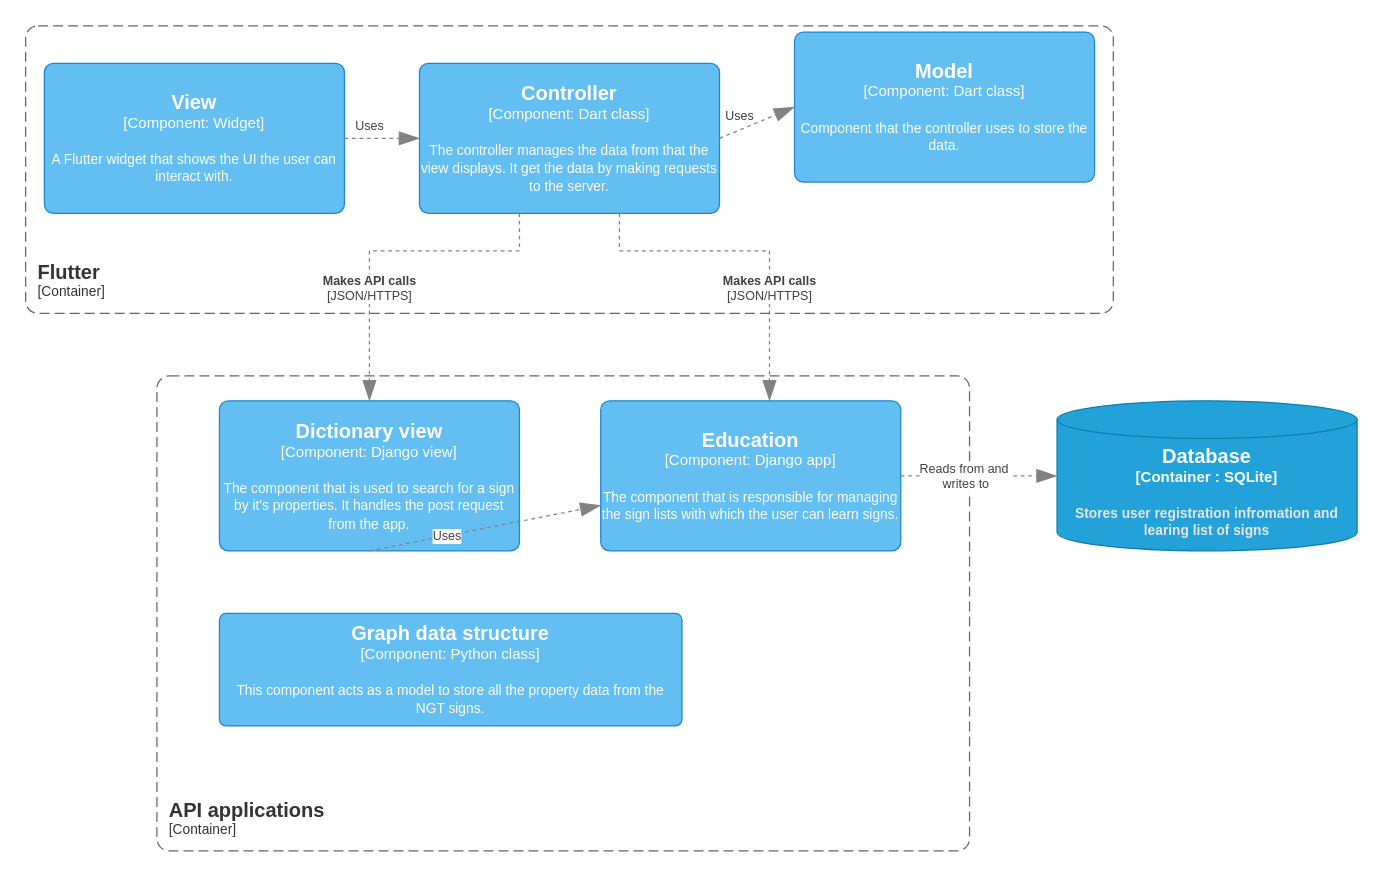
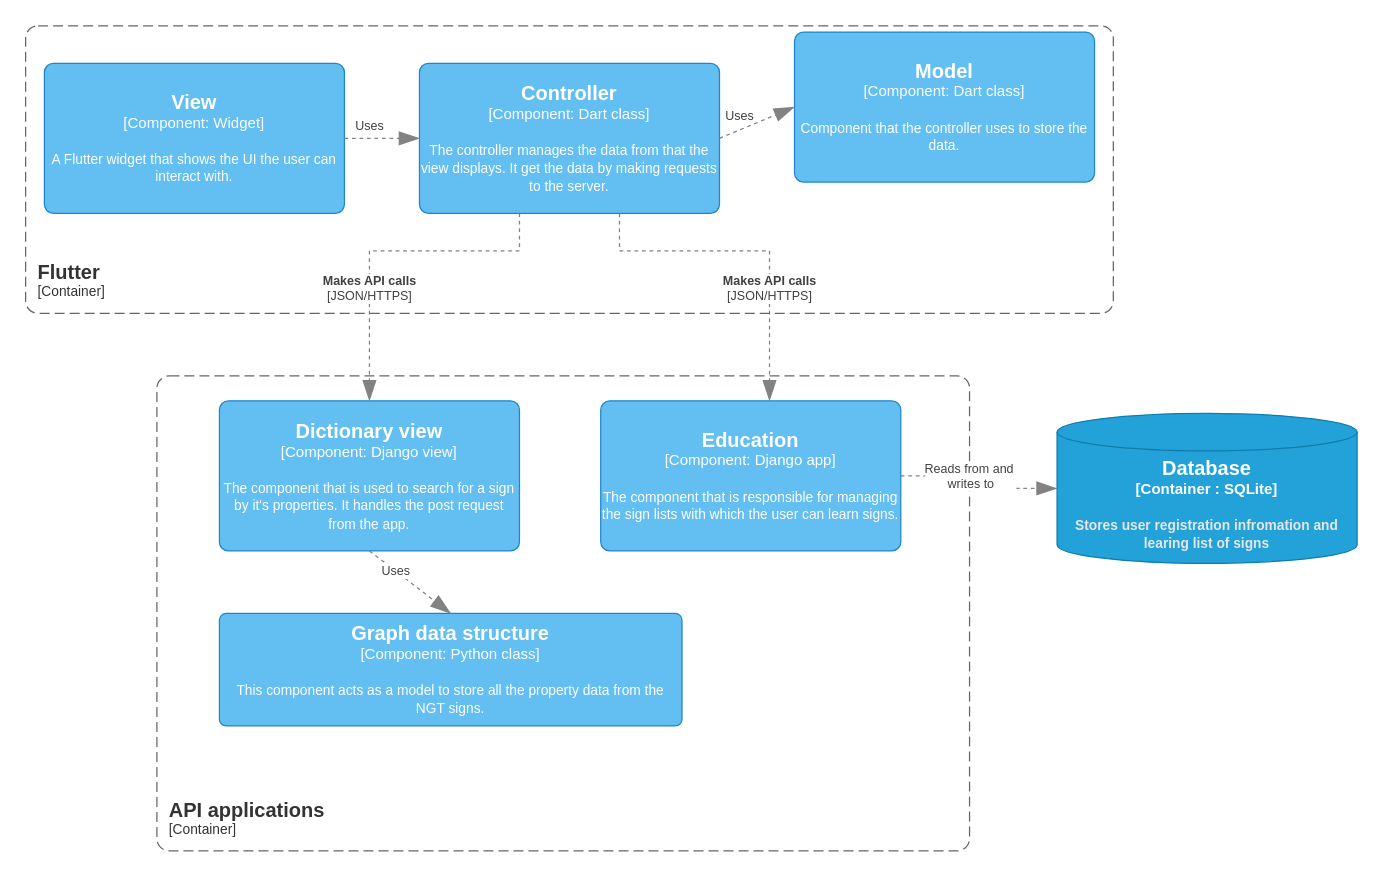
(1207, 476) -> (1207, 488)
(475, 530) -> (402, 576)
